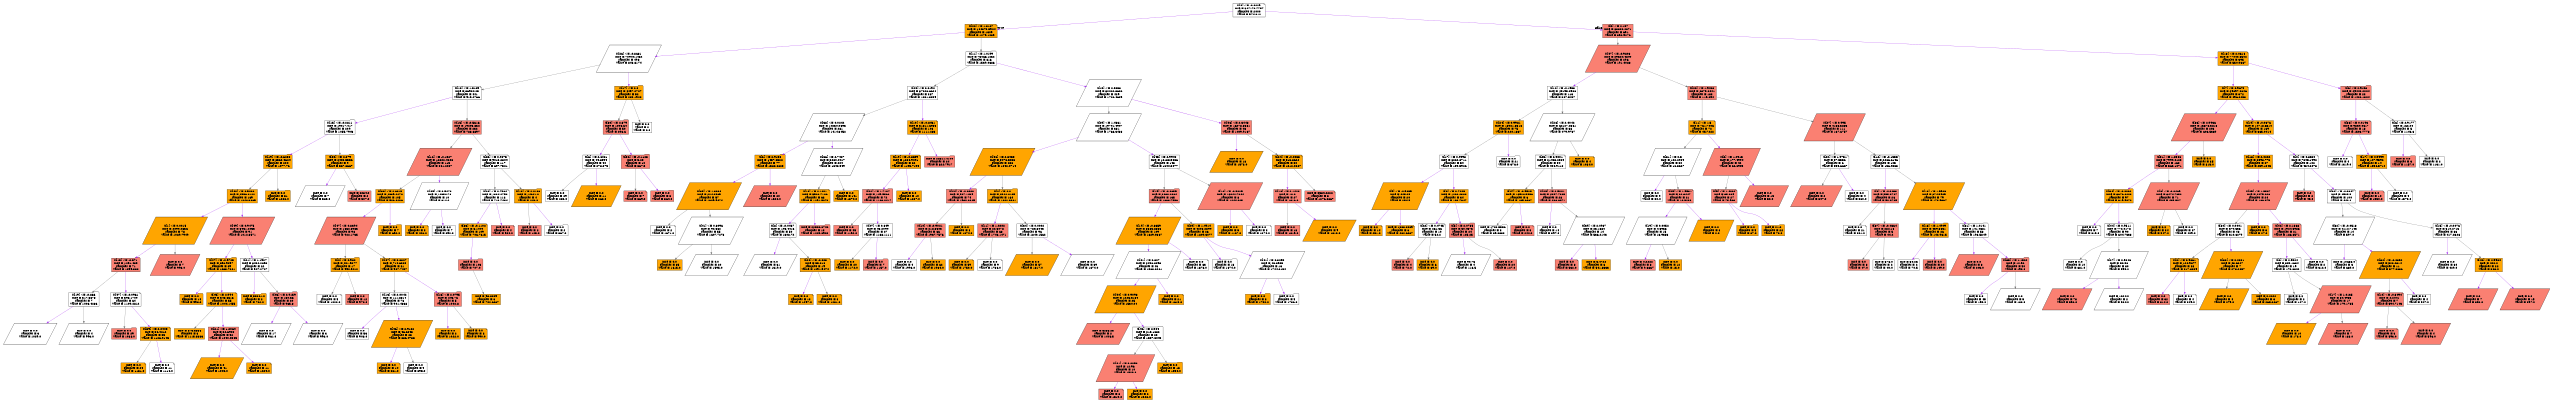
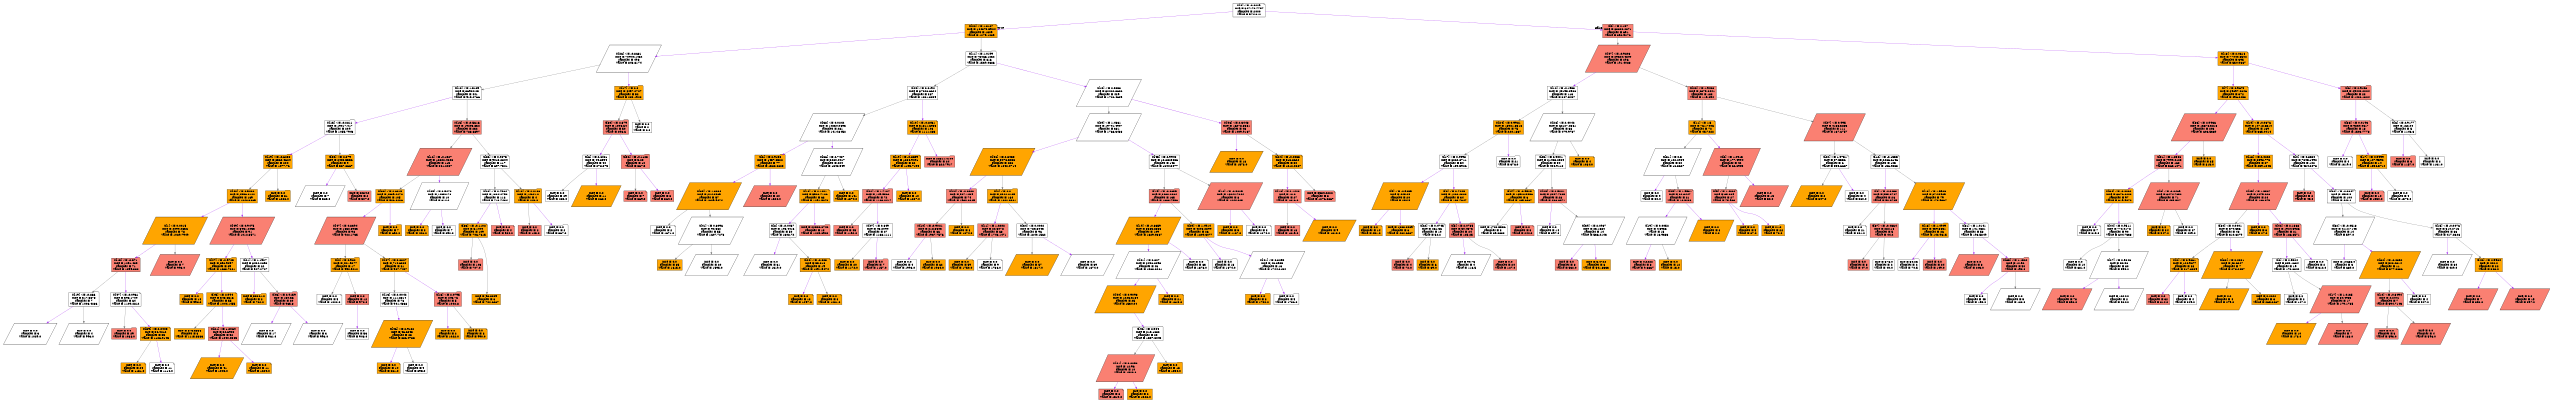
(1816, 196) -> (1816, 196)
(1657, 231) -> (1657, 231)
(472, 248) -> (472, 248)
(478, 281) -> (487, 264)
(375, 316) -> (357, 316)
(1103, 334) -> none
